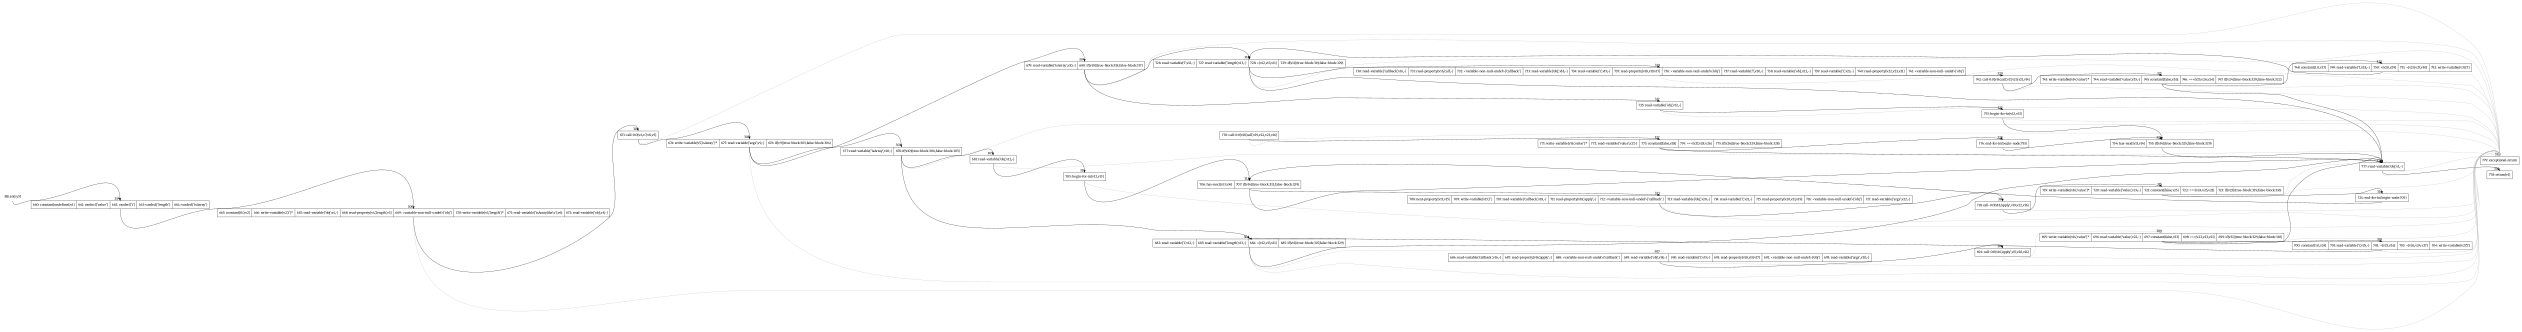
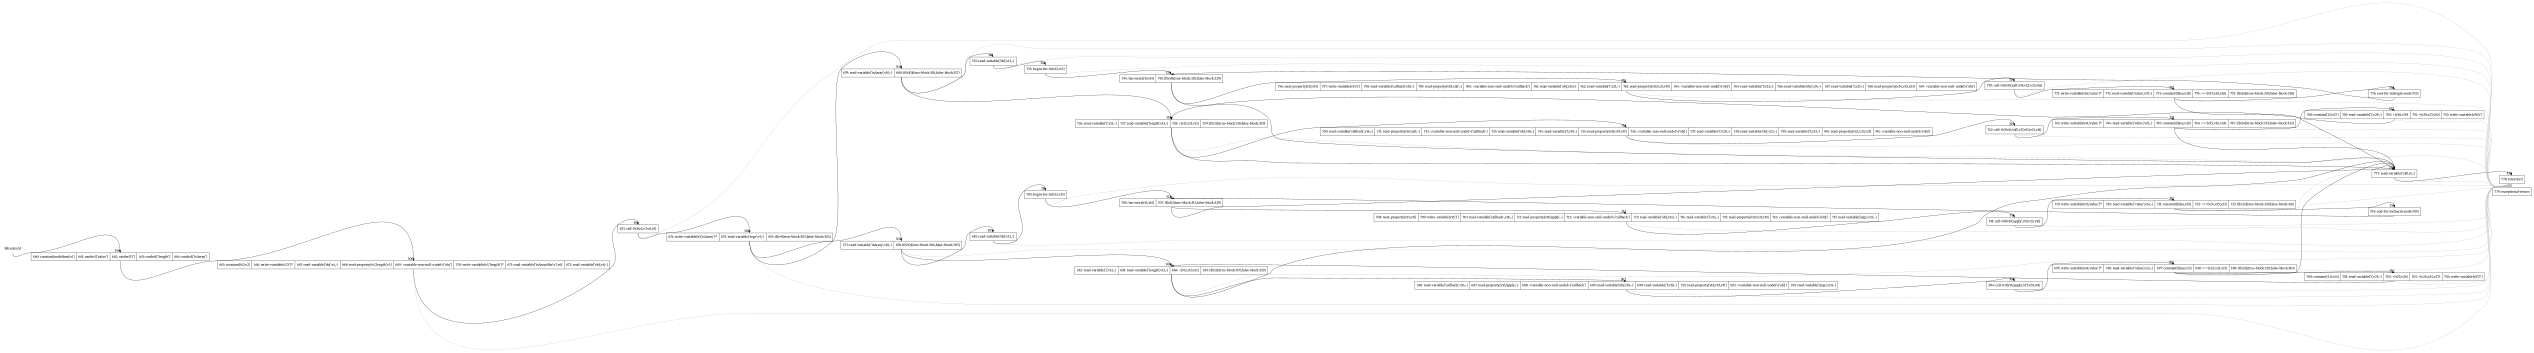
none -> (1626, 87)
(2072, 232) -> (2066, 263)
(1446, 251) -> (1390, 278)
